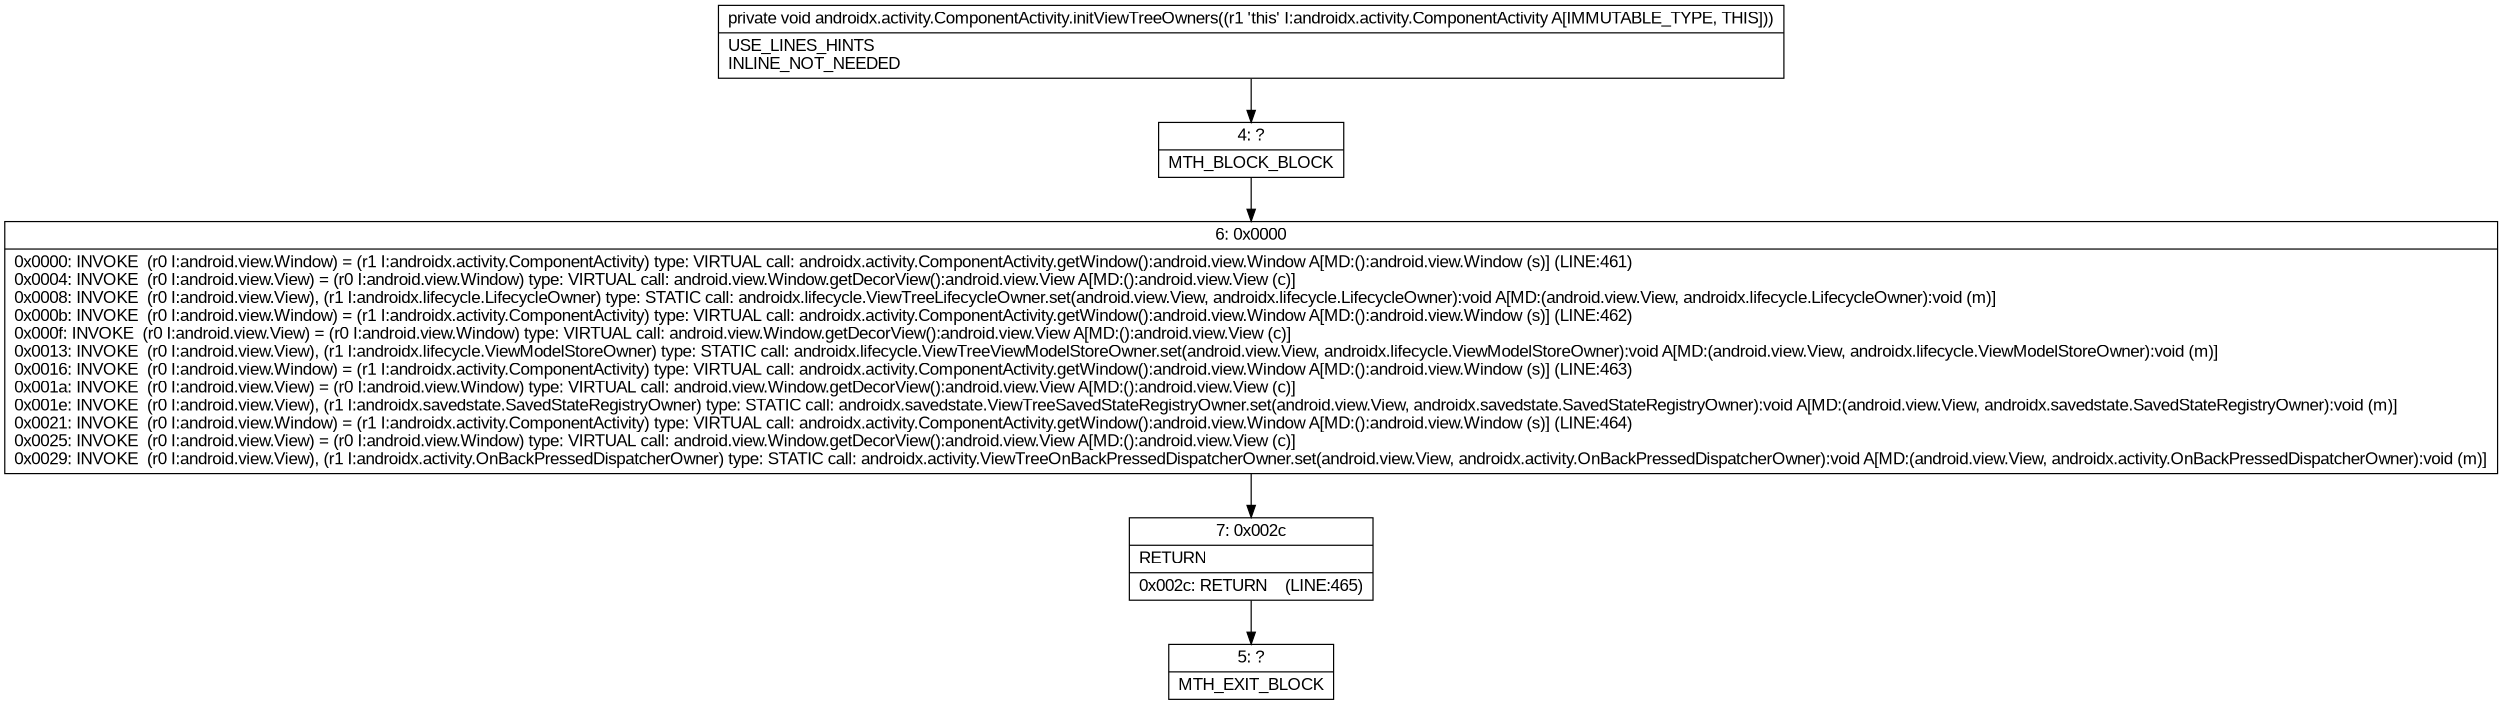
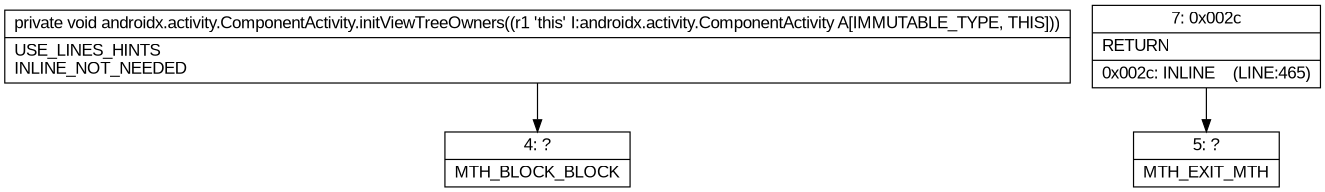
(1251, 348) -> none
(1251, 586) -> (1206, 73)
(1251, 685) -> (1206, 173)
